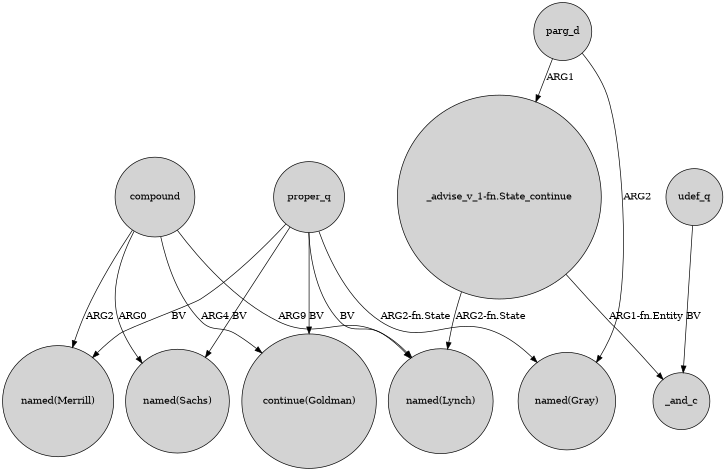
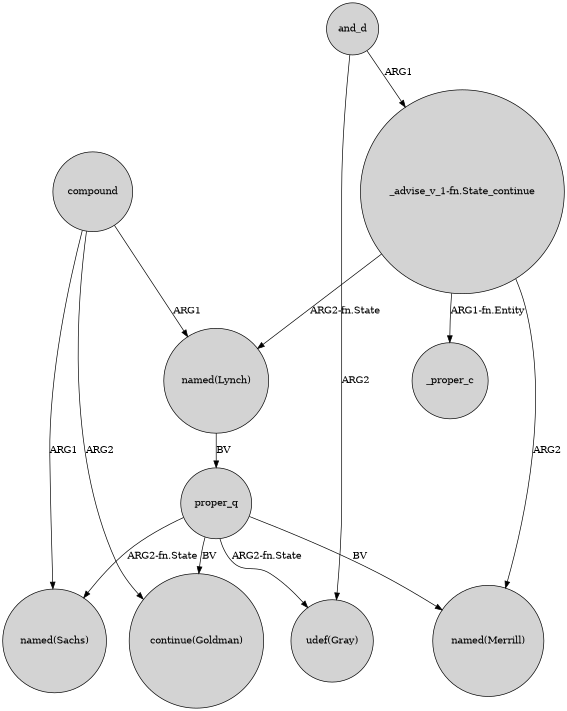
(563, 32) -> (353, 29)
(694, 197) -> none
(100, 284) -> (534, 430)
(333, 314) -> (216, 447)
(133, 316) -> (64, 450)
(215, 316) -> (100, 450)
(239, 316) -> (163, 556)
(292, 316) -> (187, 311)
(567, 401) -> (332, 641)
(681, 401) -> (450, 381)
